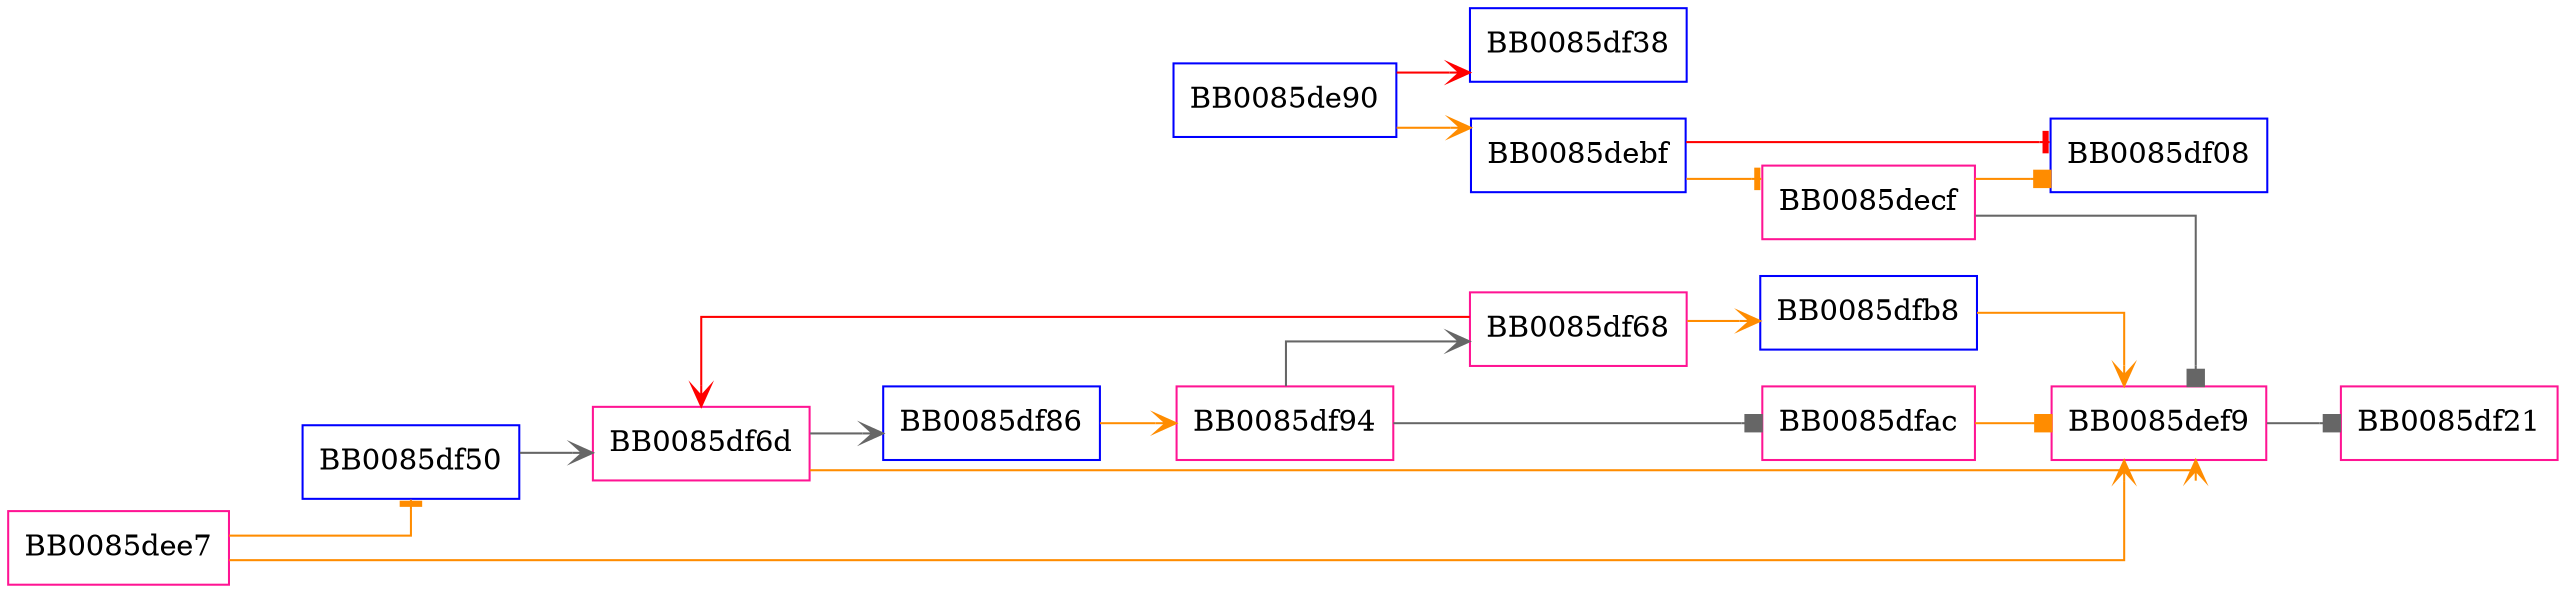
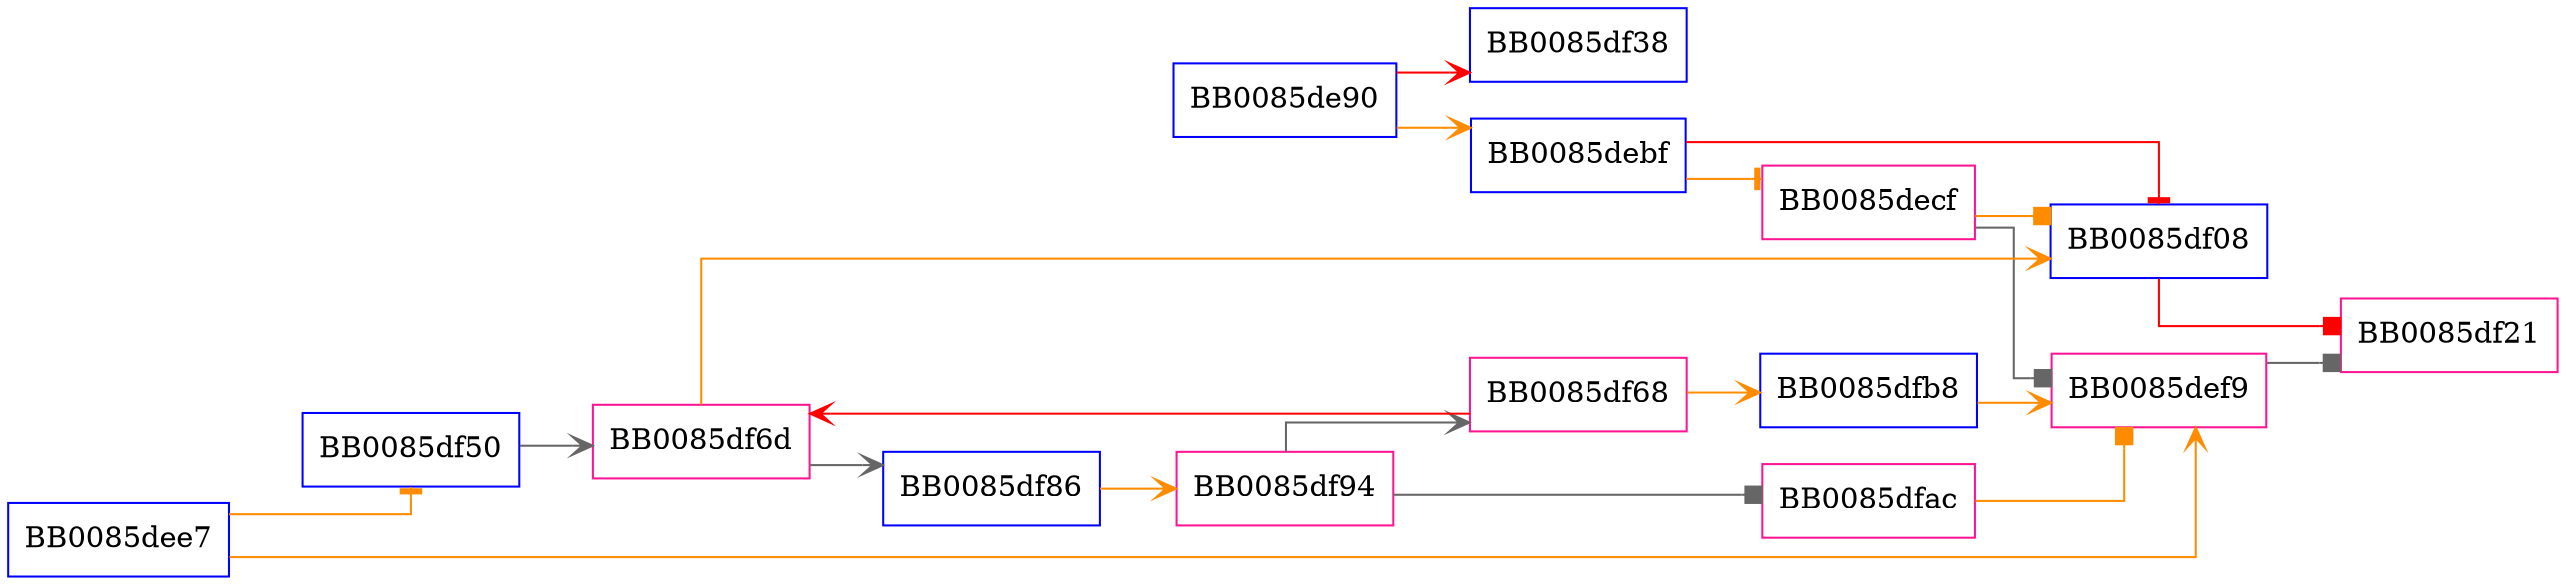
none -> (2216, 326)
(1503, 470) -> (1293, 259)
(119, 548) -> (119, 540)
